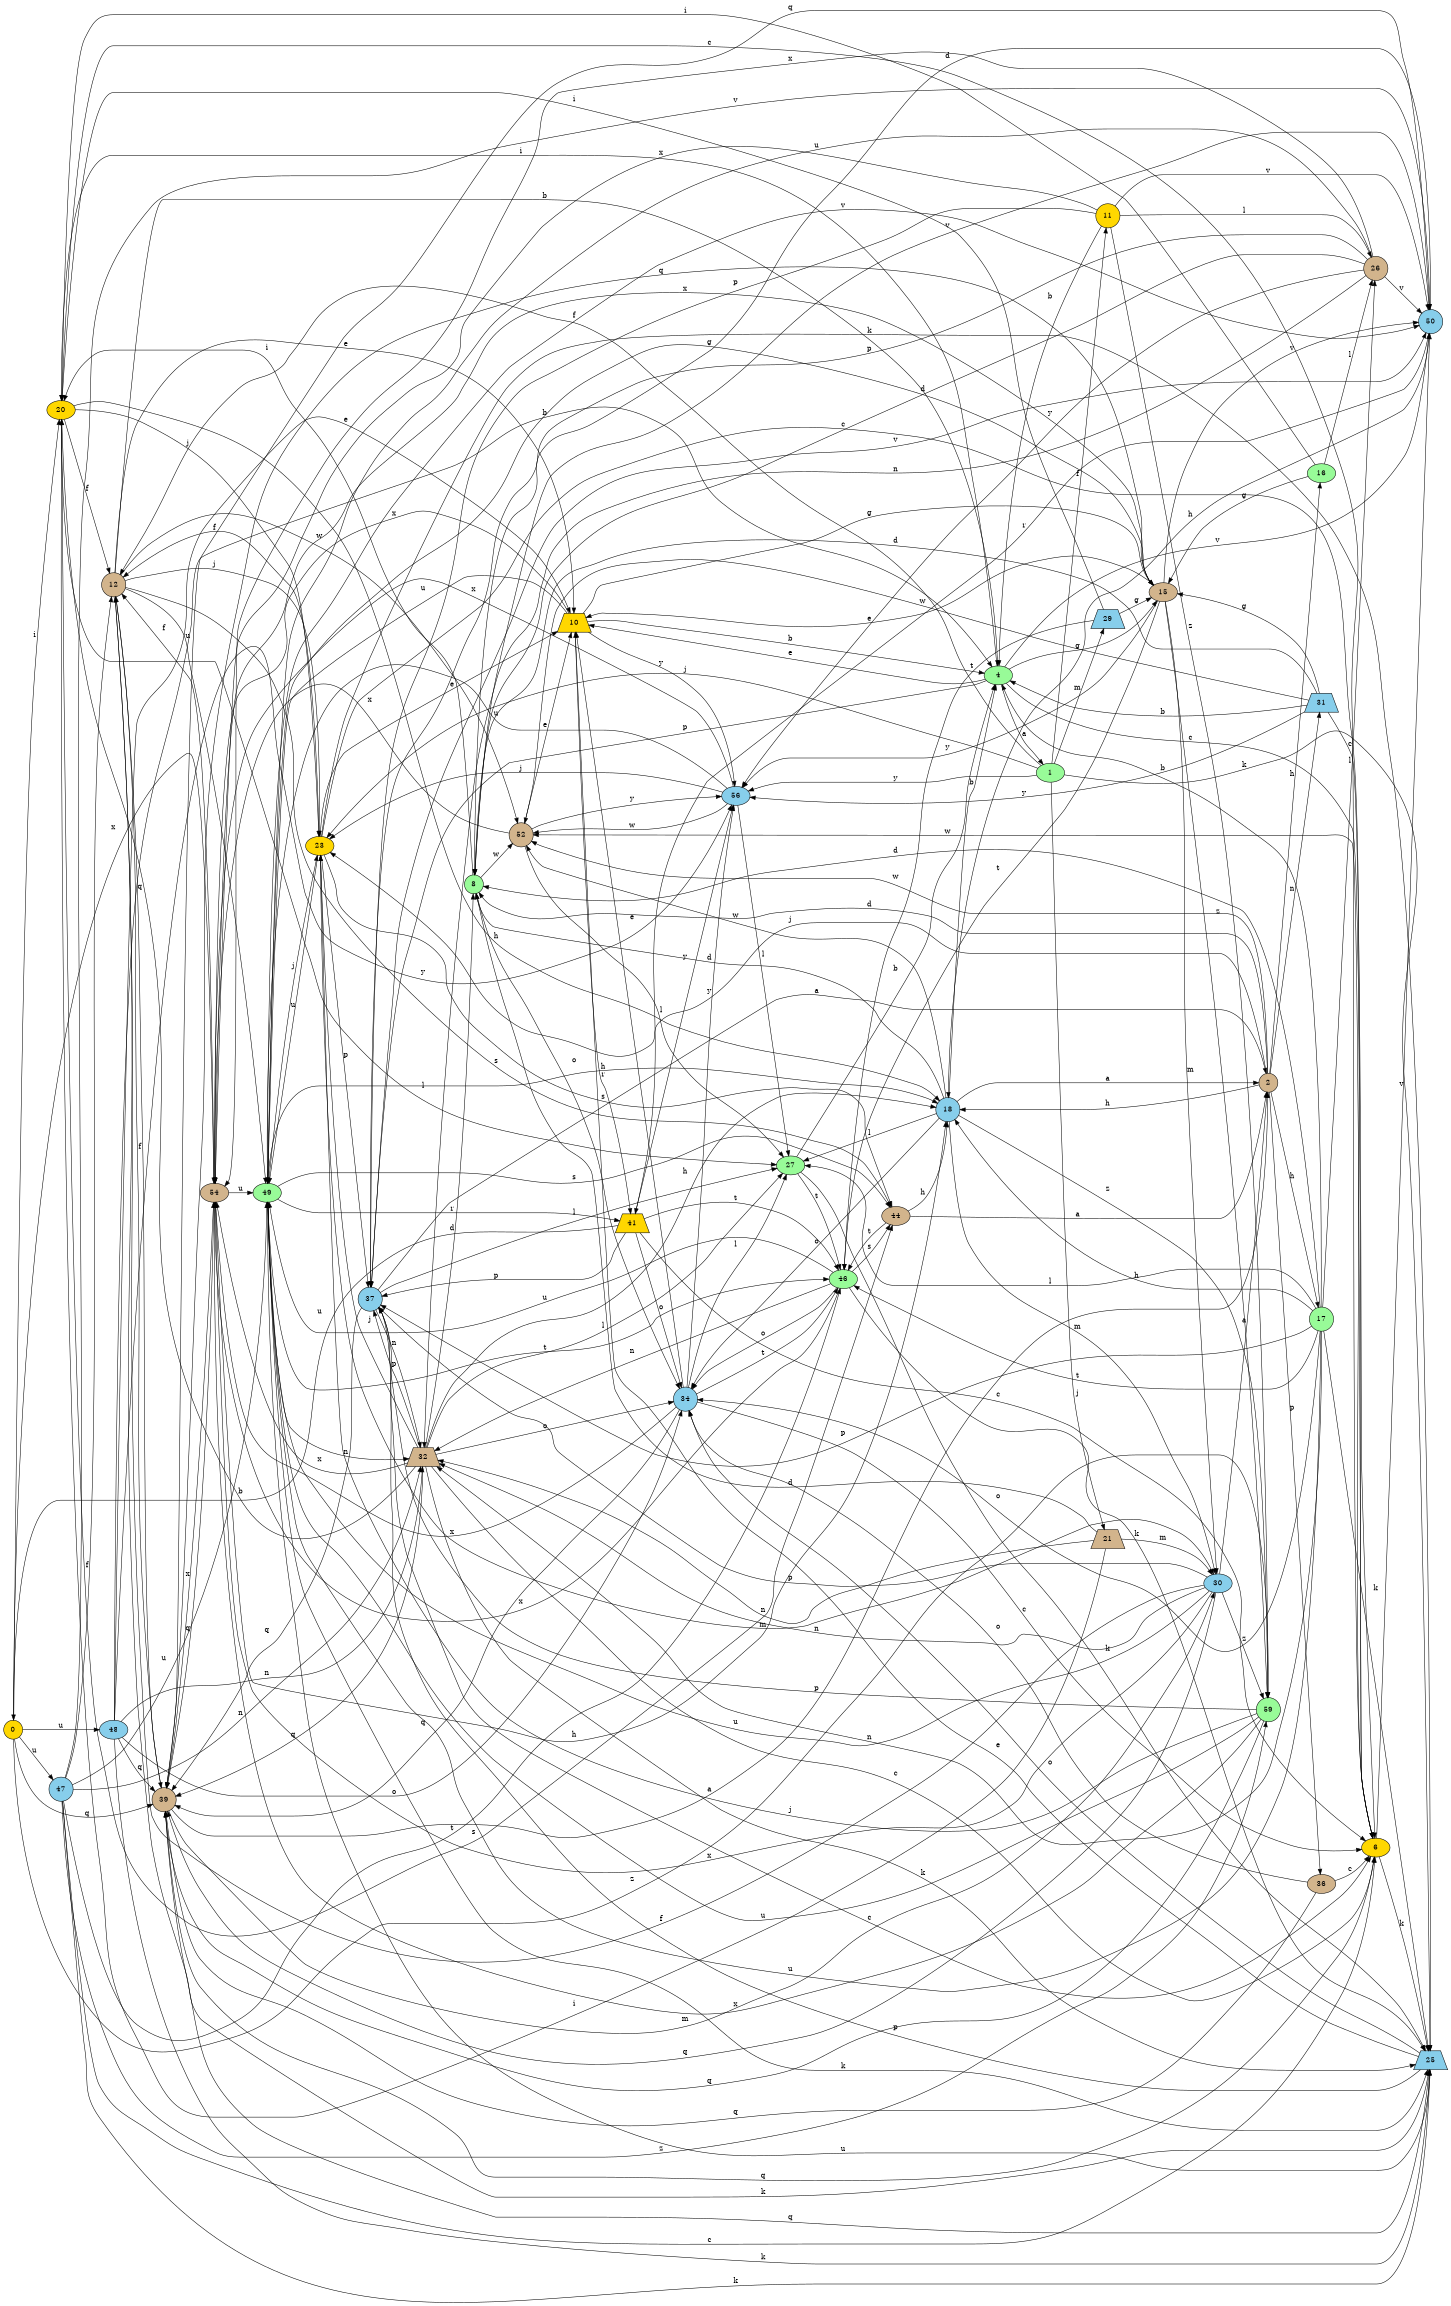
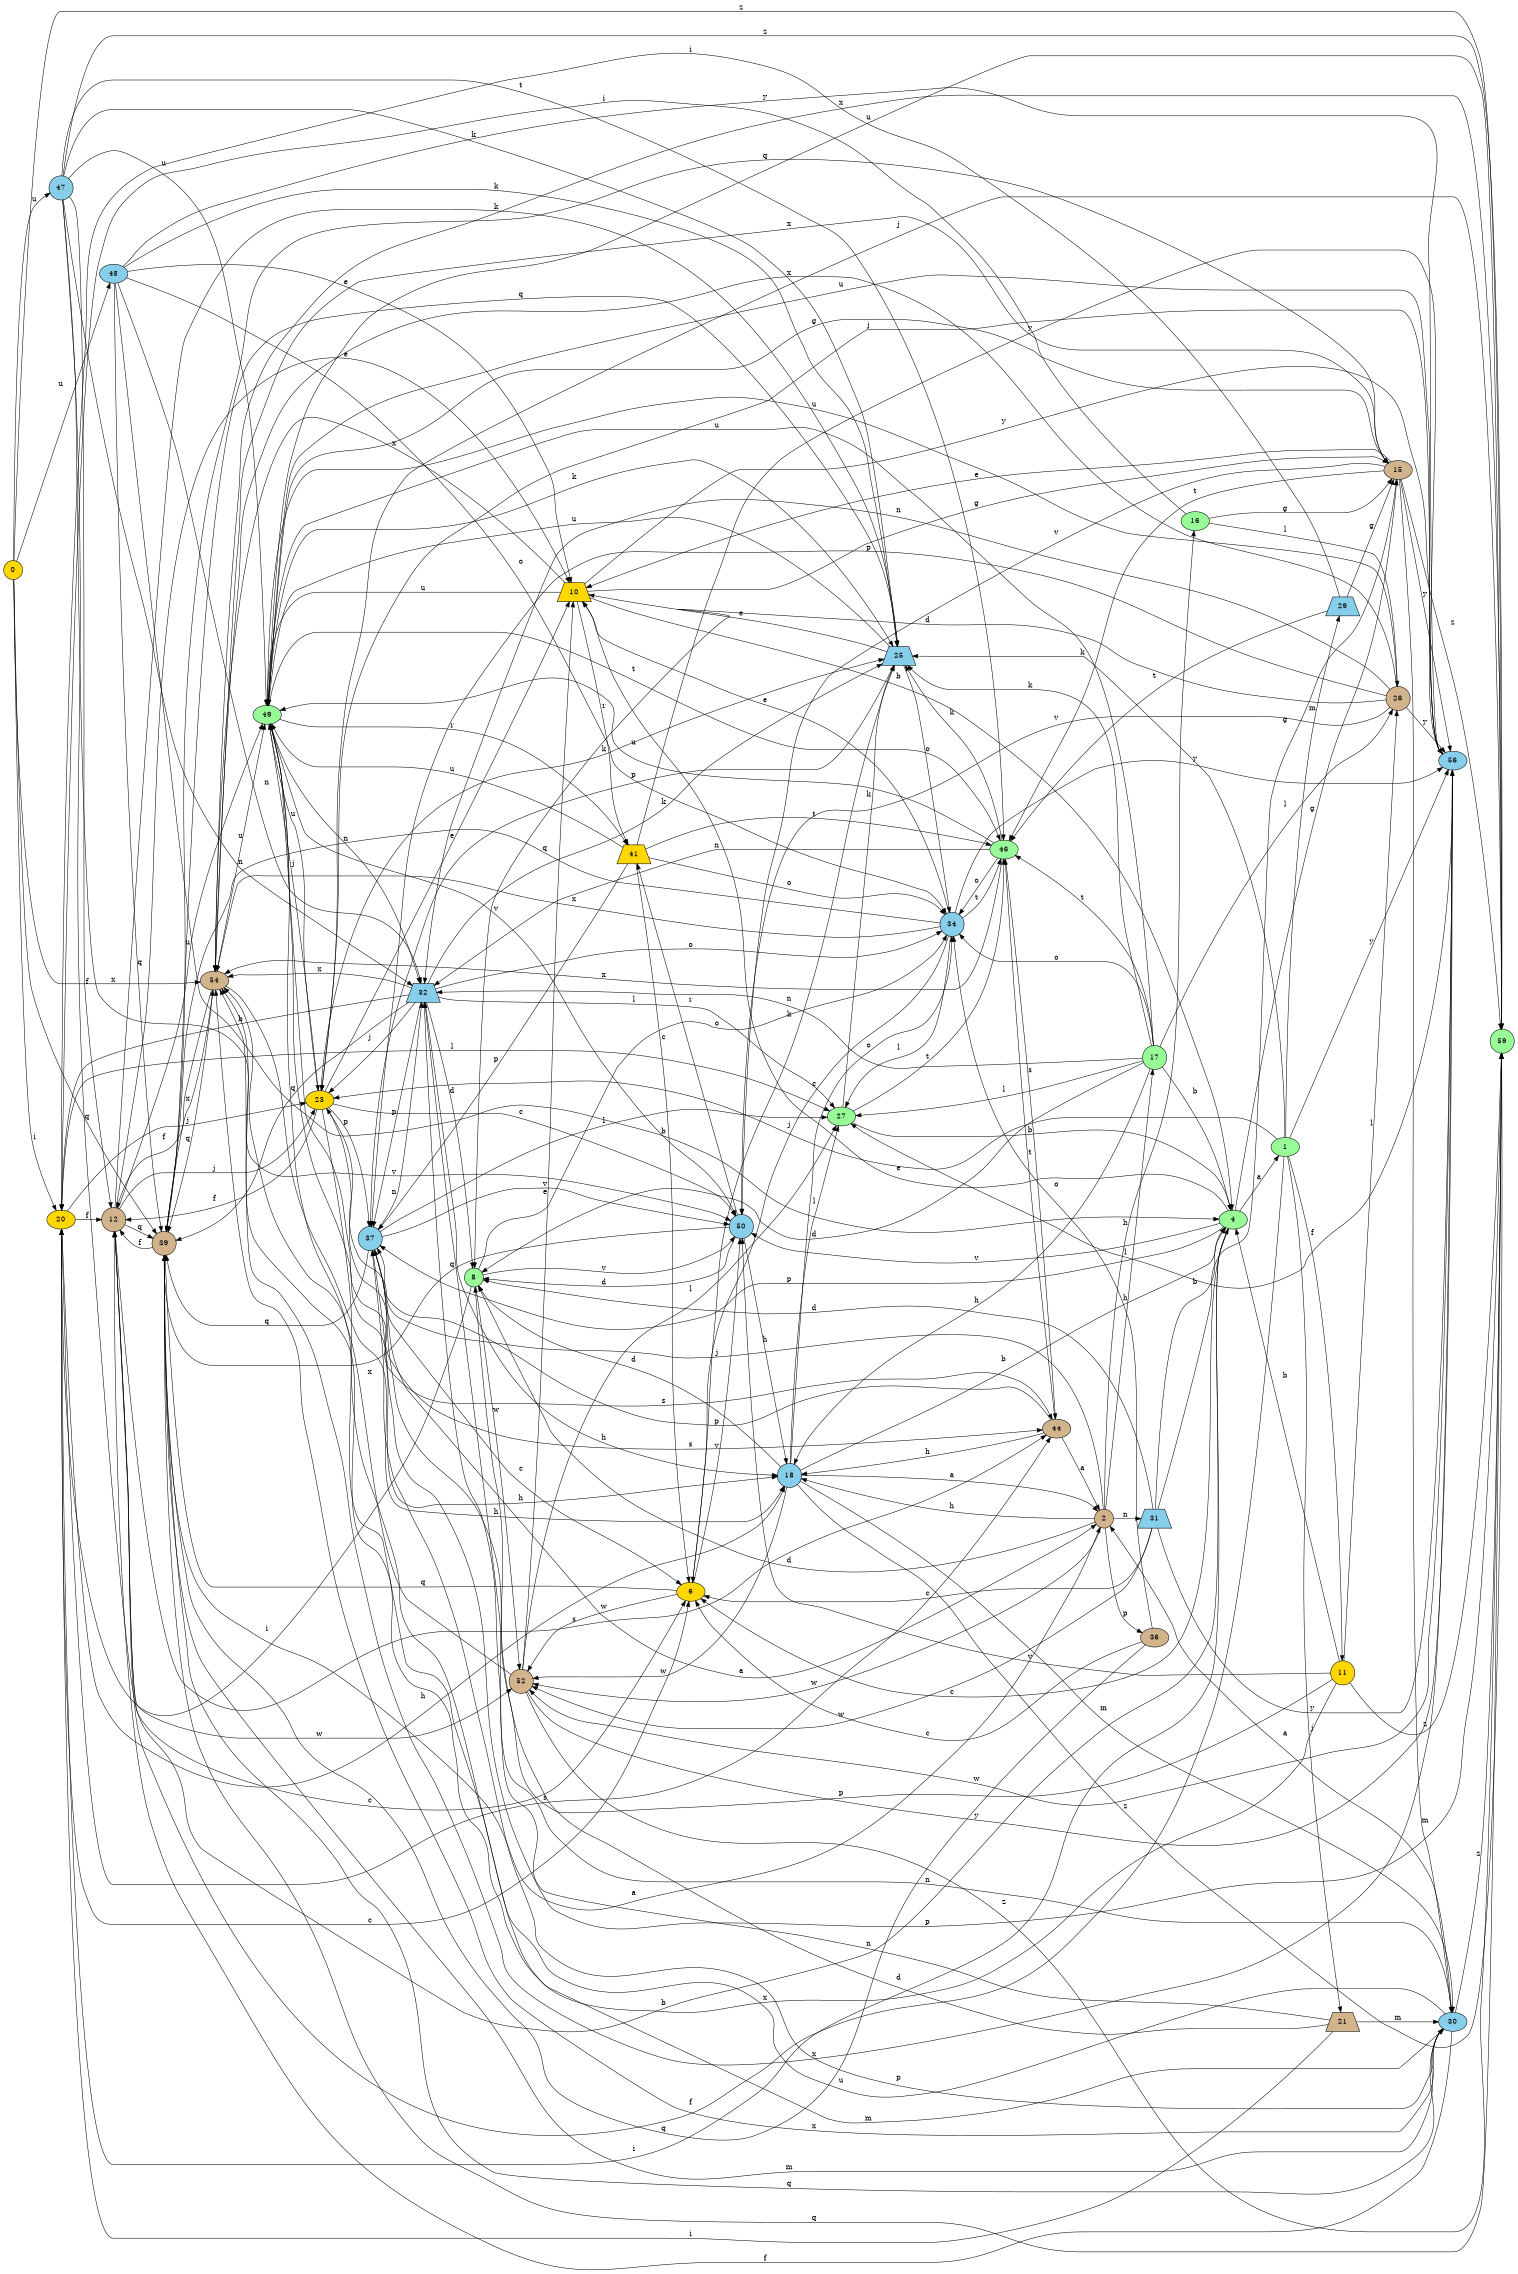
(1335, 569) -> (542, 1125)
(861, 1435) -> (690, 1424)
(306, 1449) -> (448, 773)
(423, 1457) -> (423, 993)
(885, 1779) -> none
none -> (1469, 2223)
